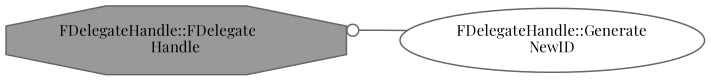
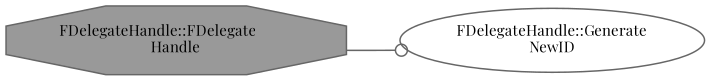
(383, 30) -> (371, 50)
